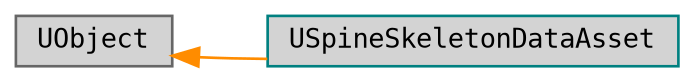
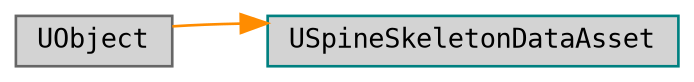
(233, 58) -> (206, 25)
